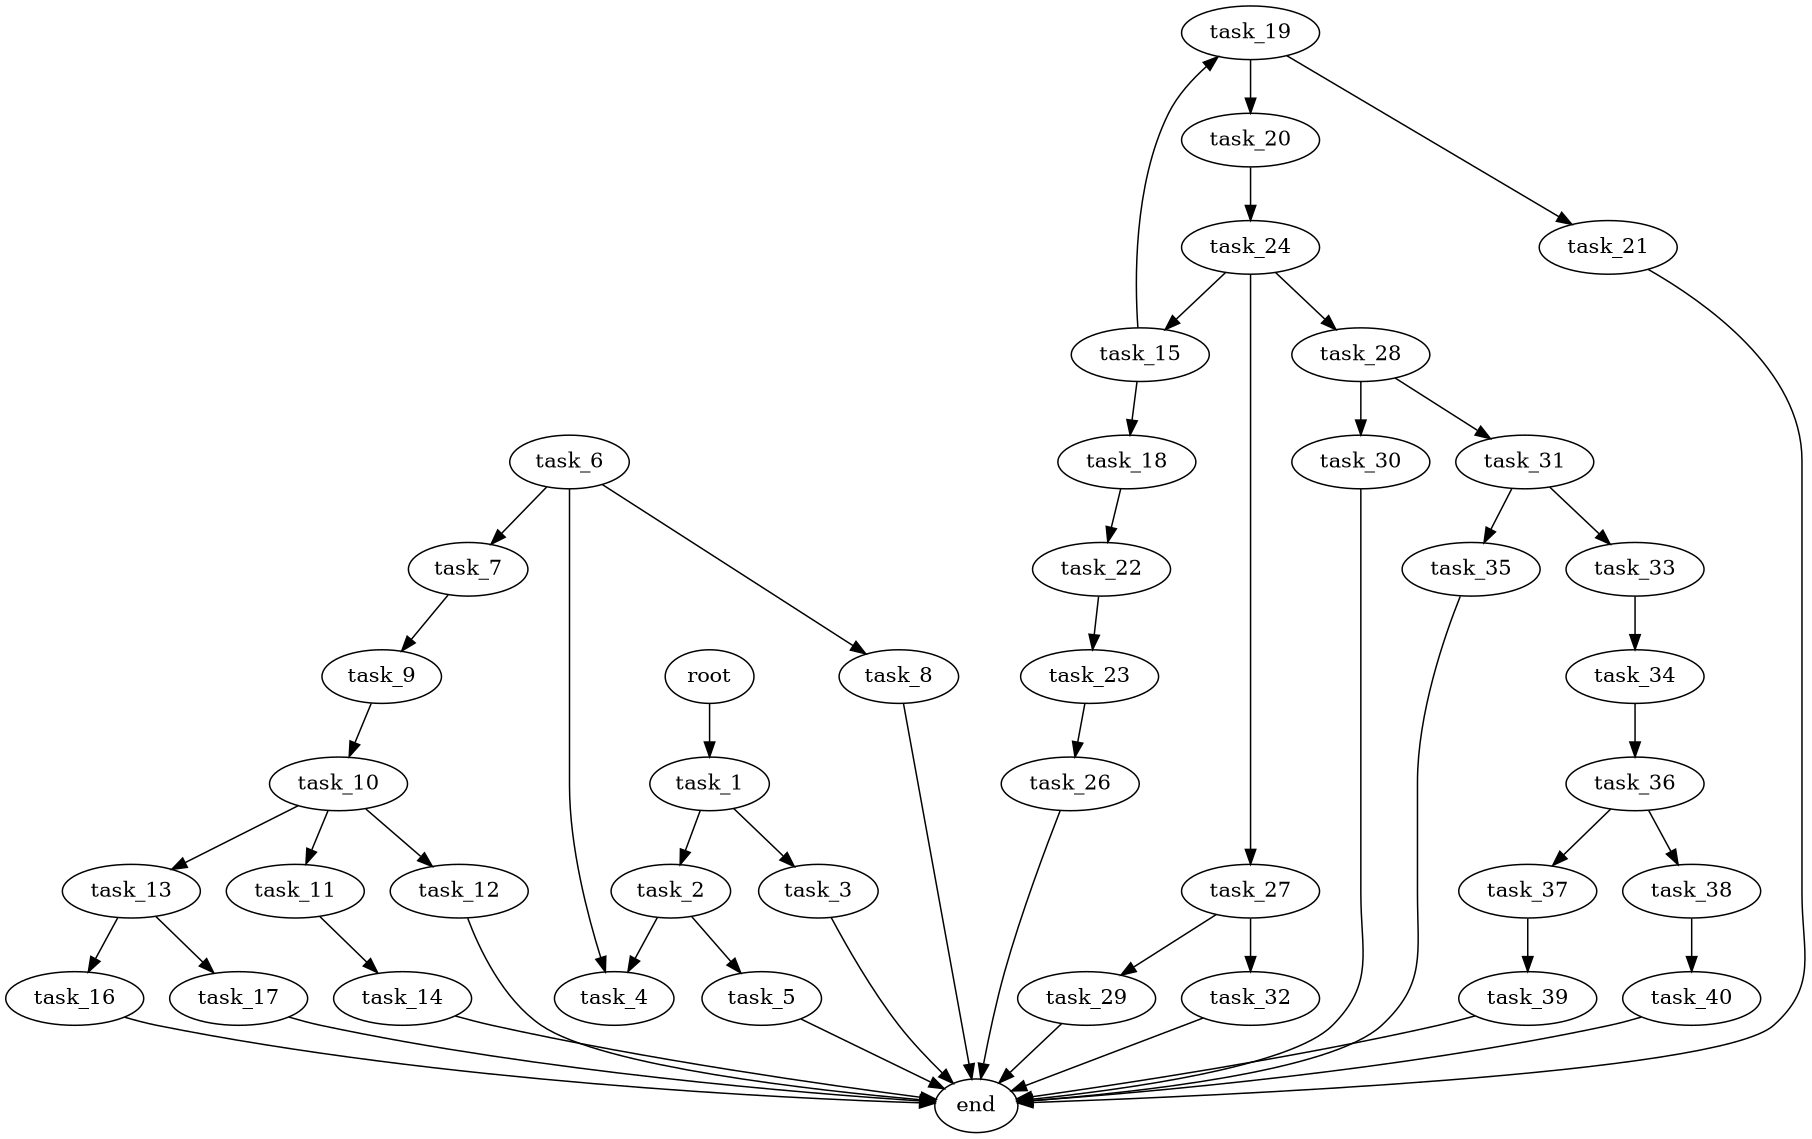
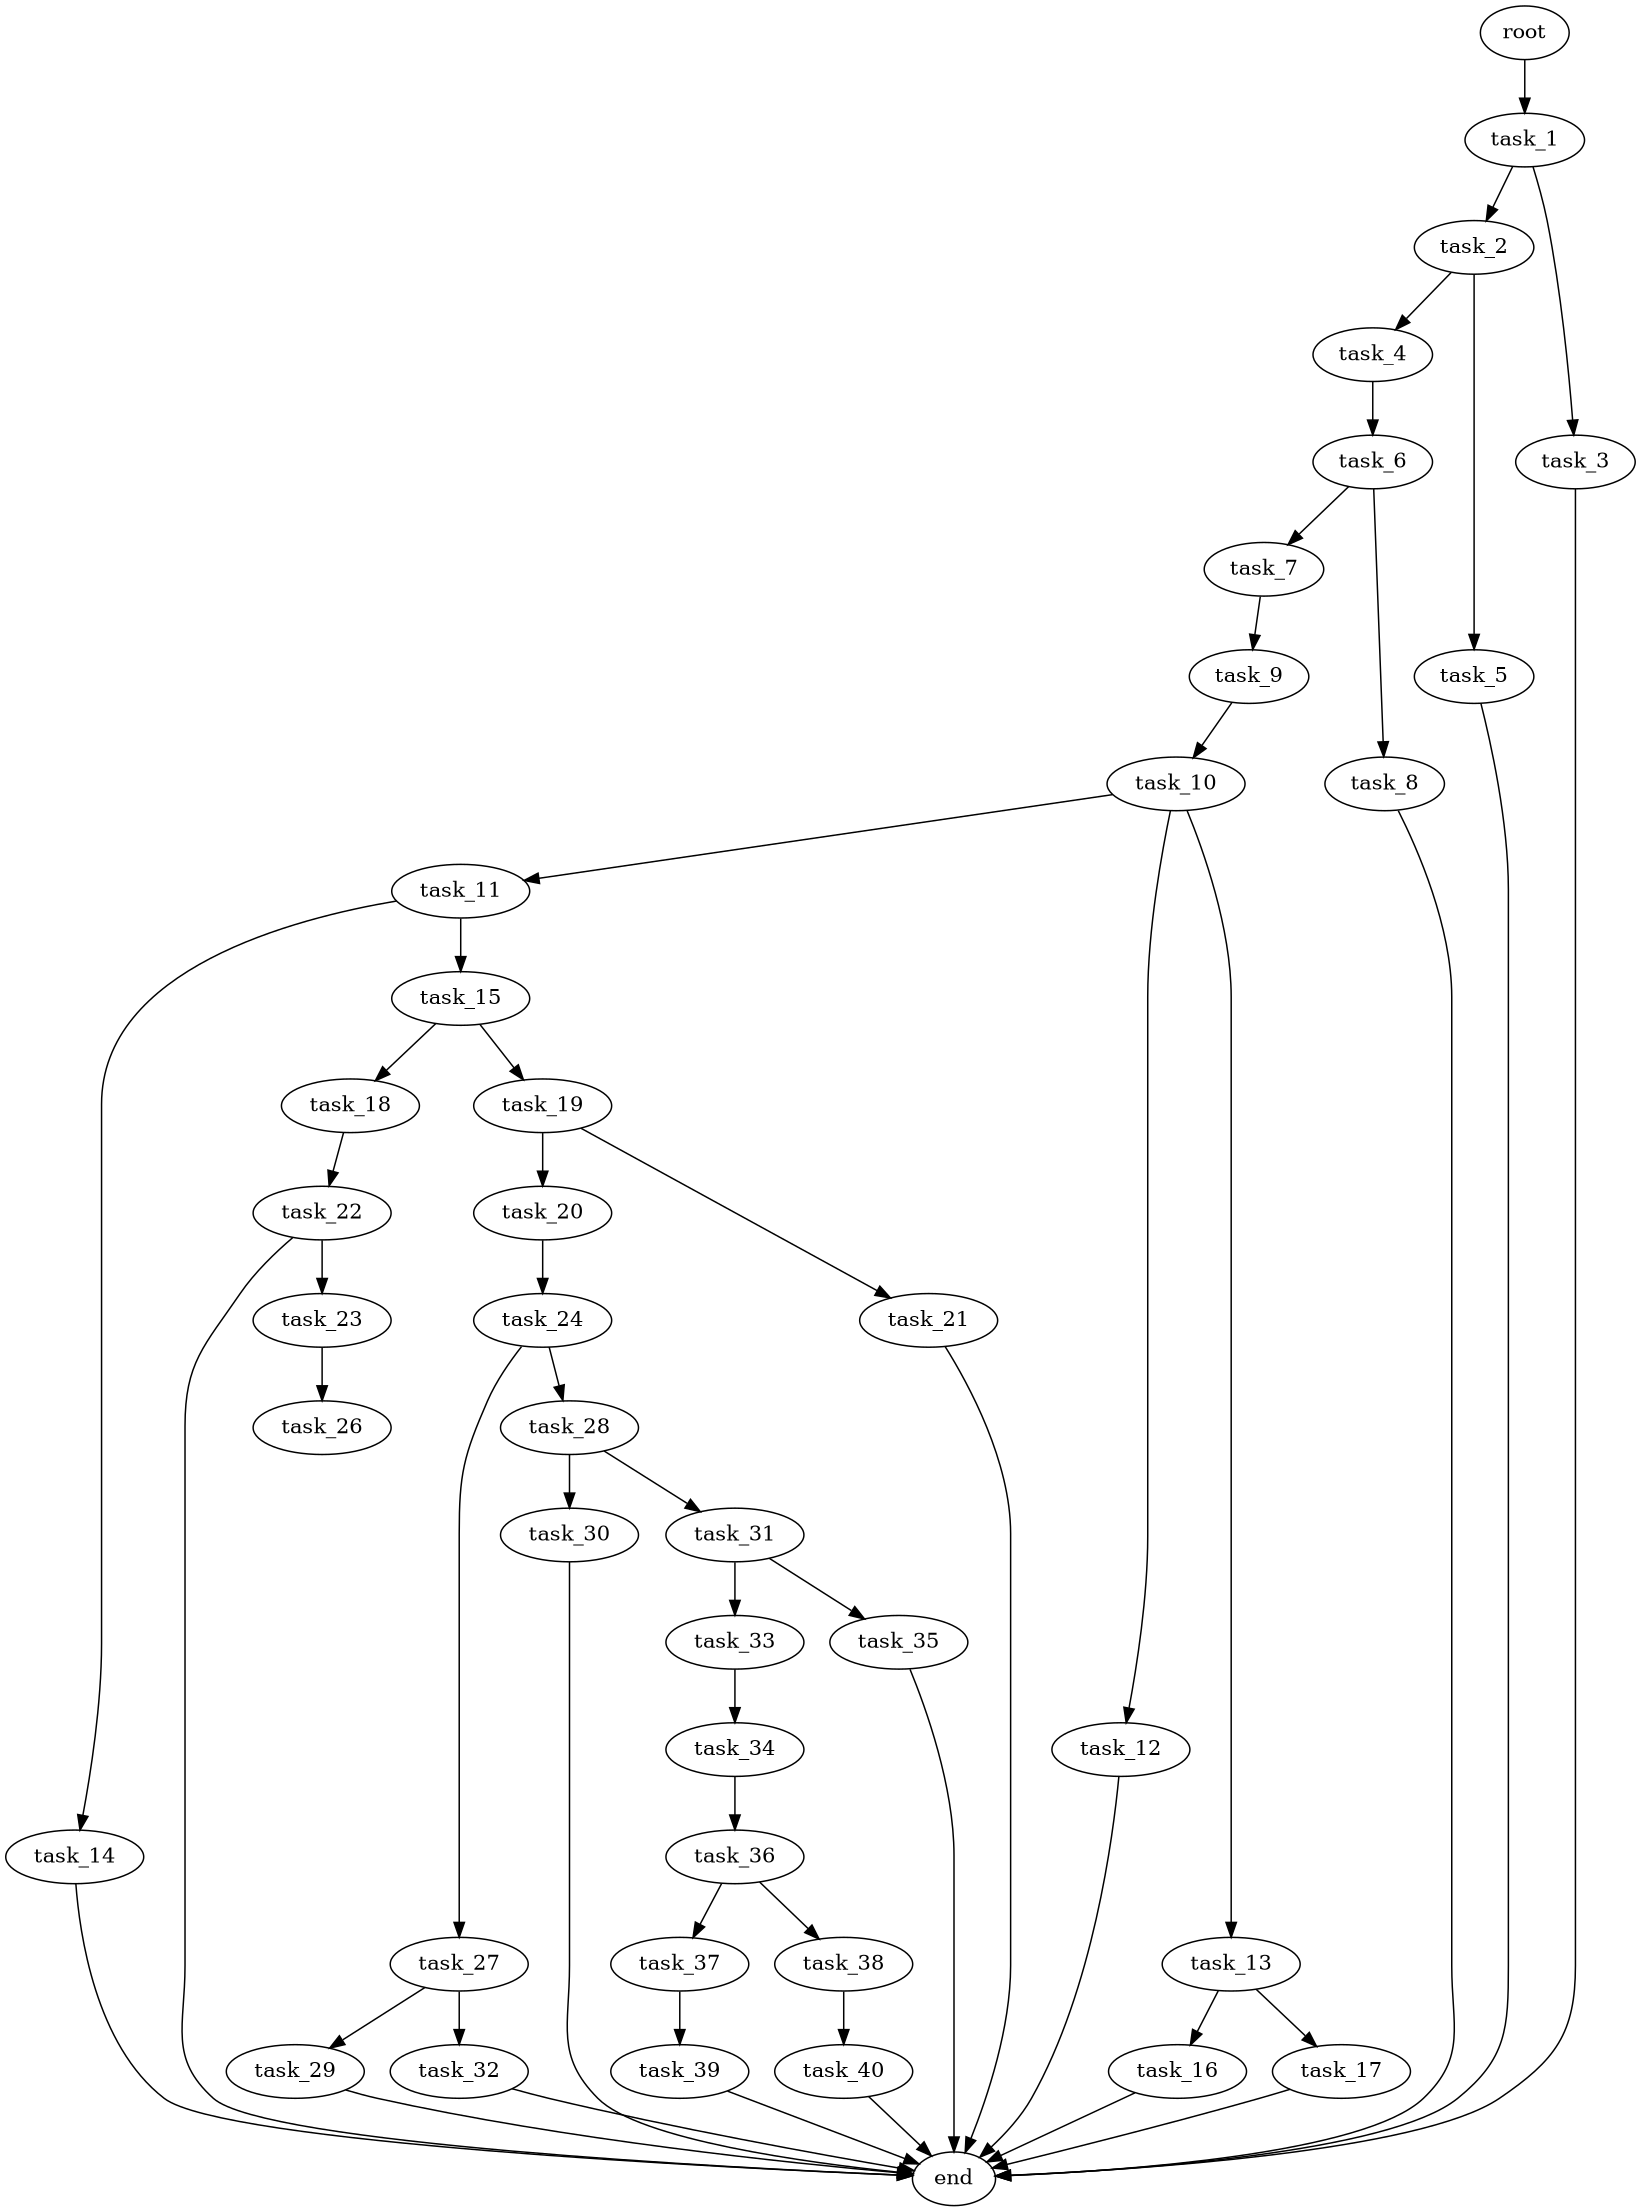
(1201, 296) -> (461, 938)
(570, 725) -> (1373, 401)
(1016, 935) -> (184, 2000)
